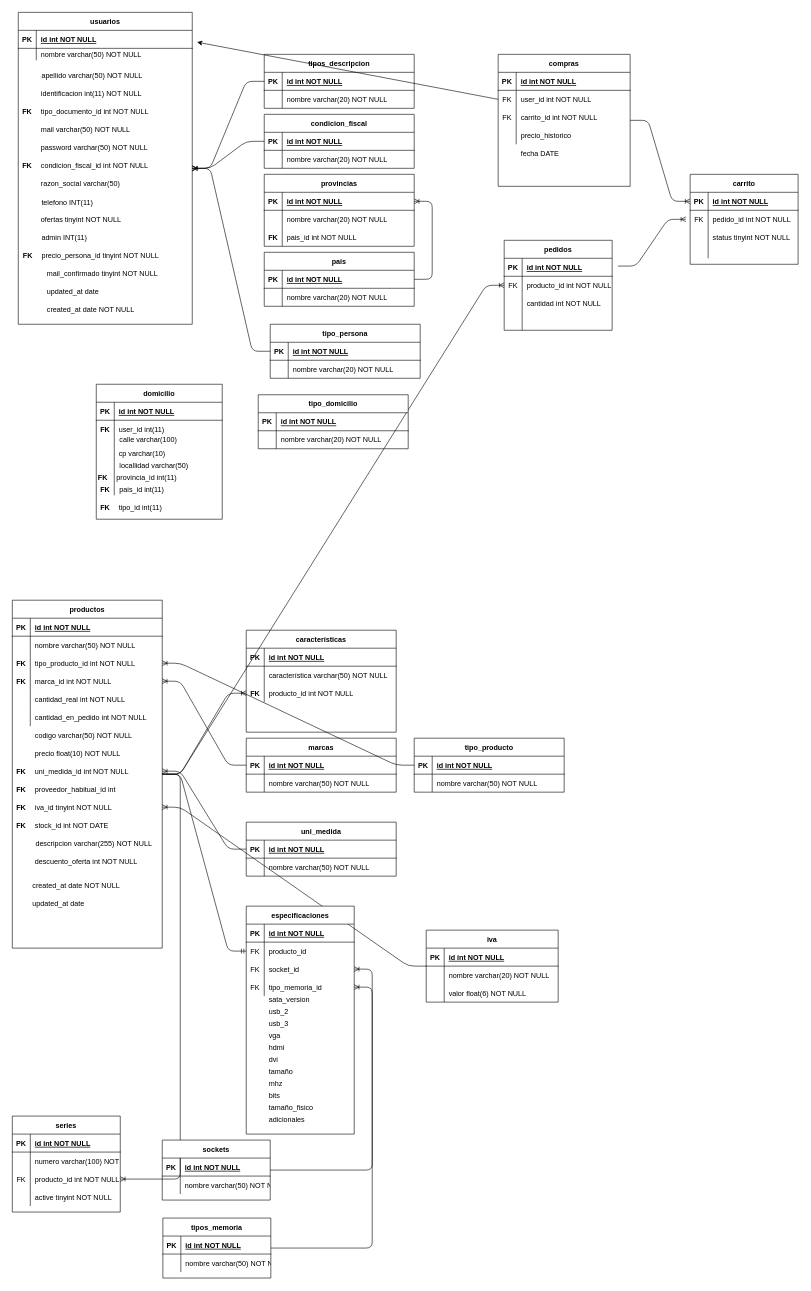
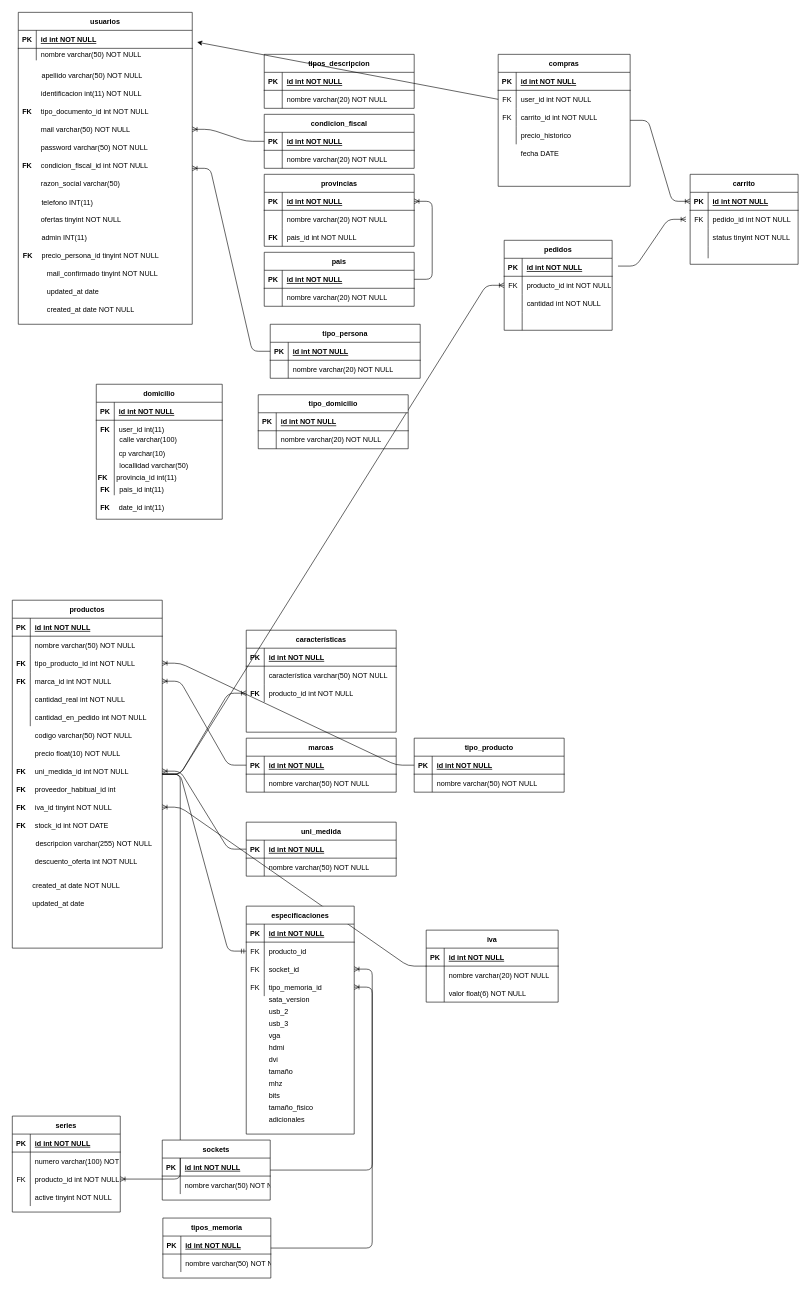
(232, 116) -> none
(230, 154) -> (221, 133)
(145, 508) -> (146, 508)
